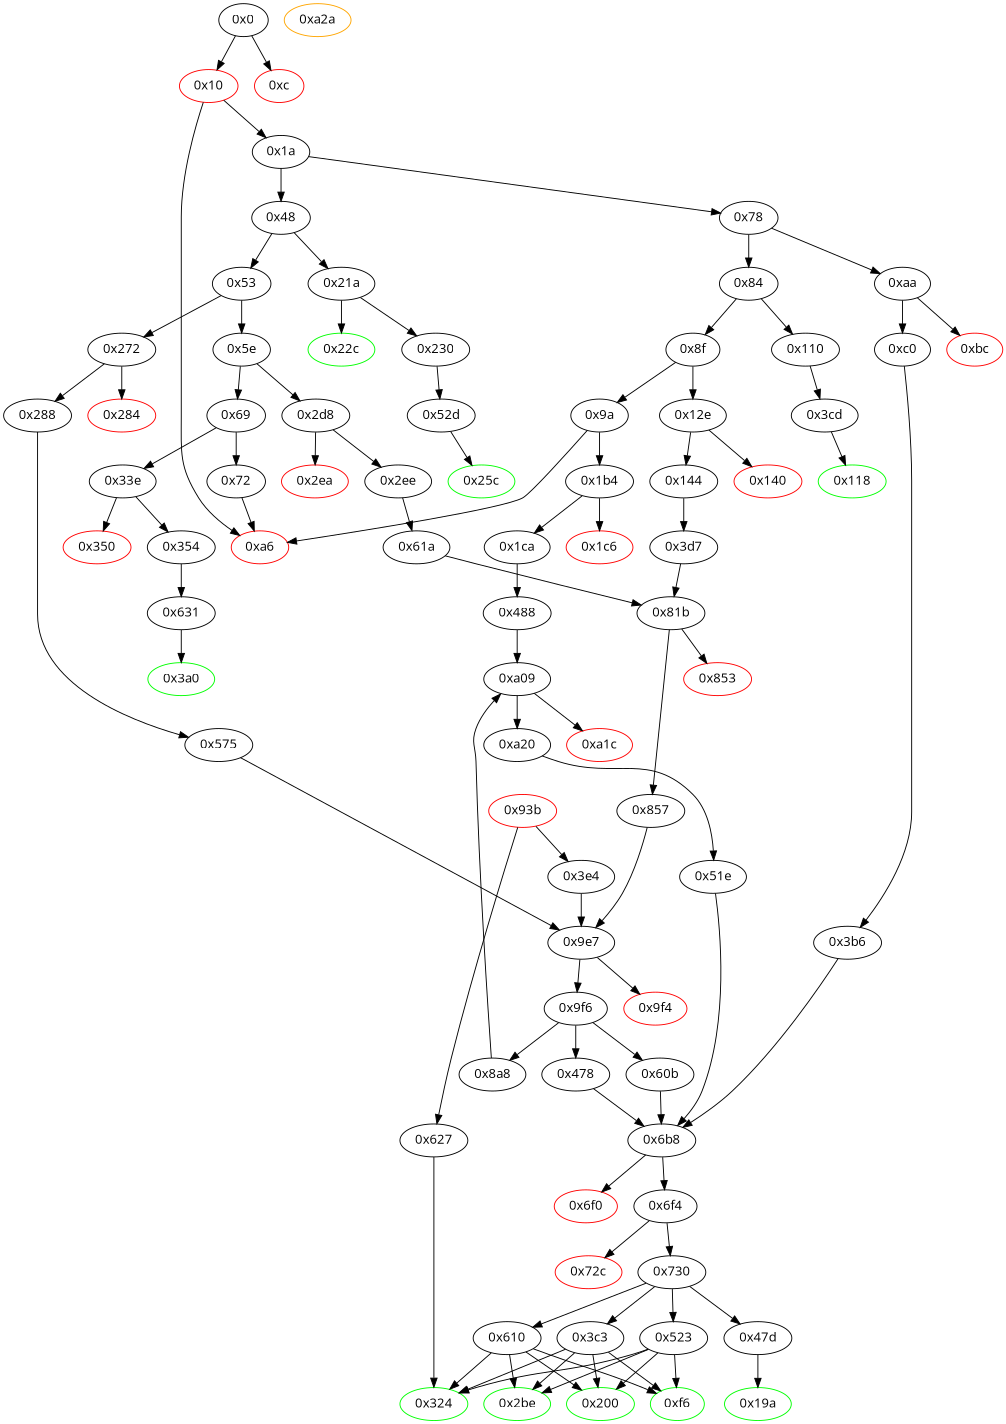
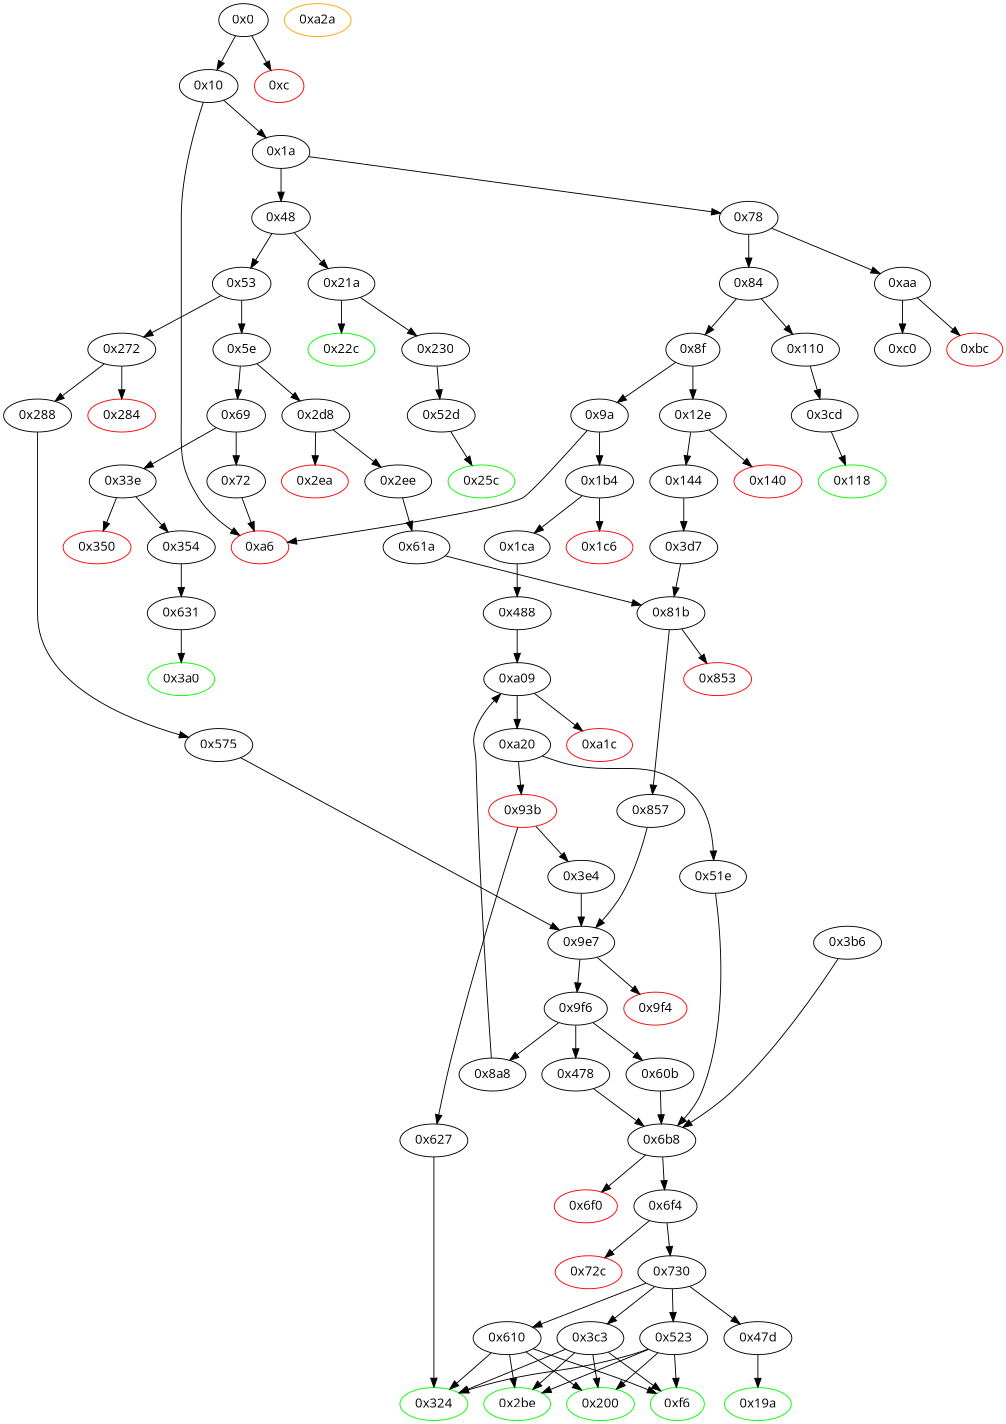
(209, 86) -> (209, 86)
(912, 649) -> none
none -> (520, 773)
